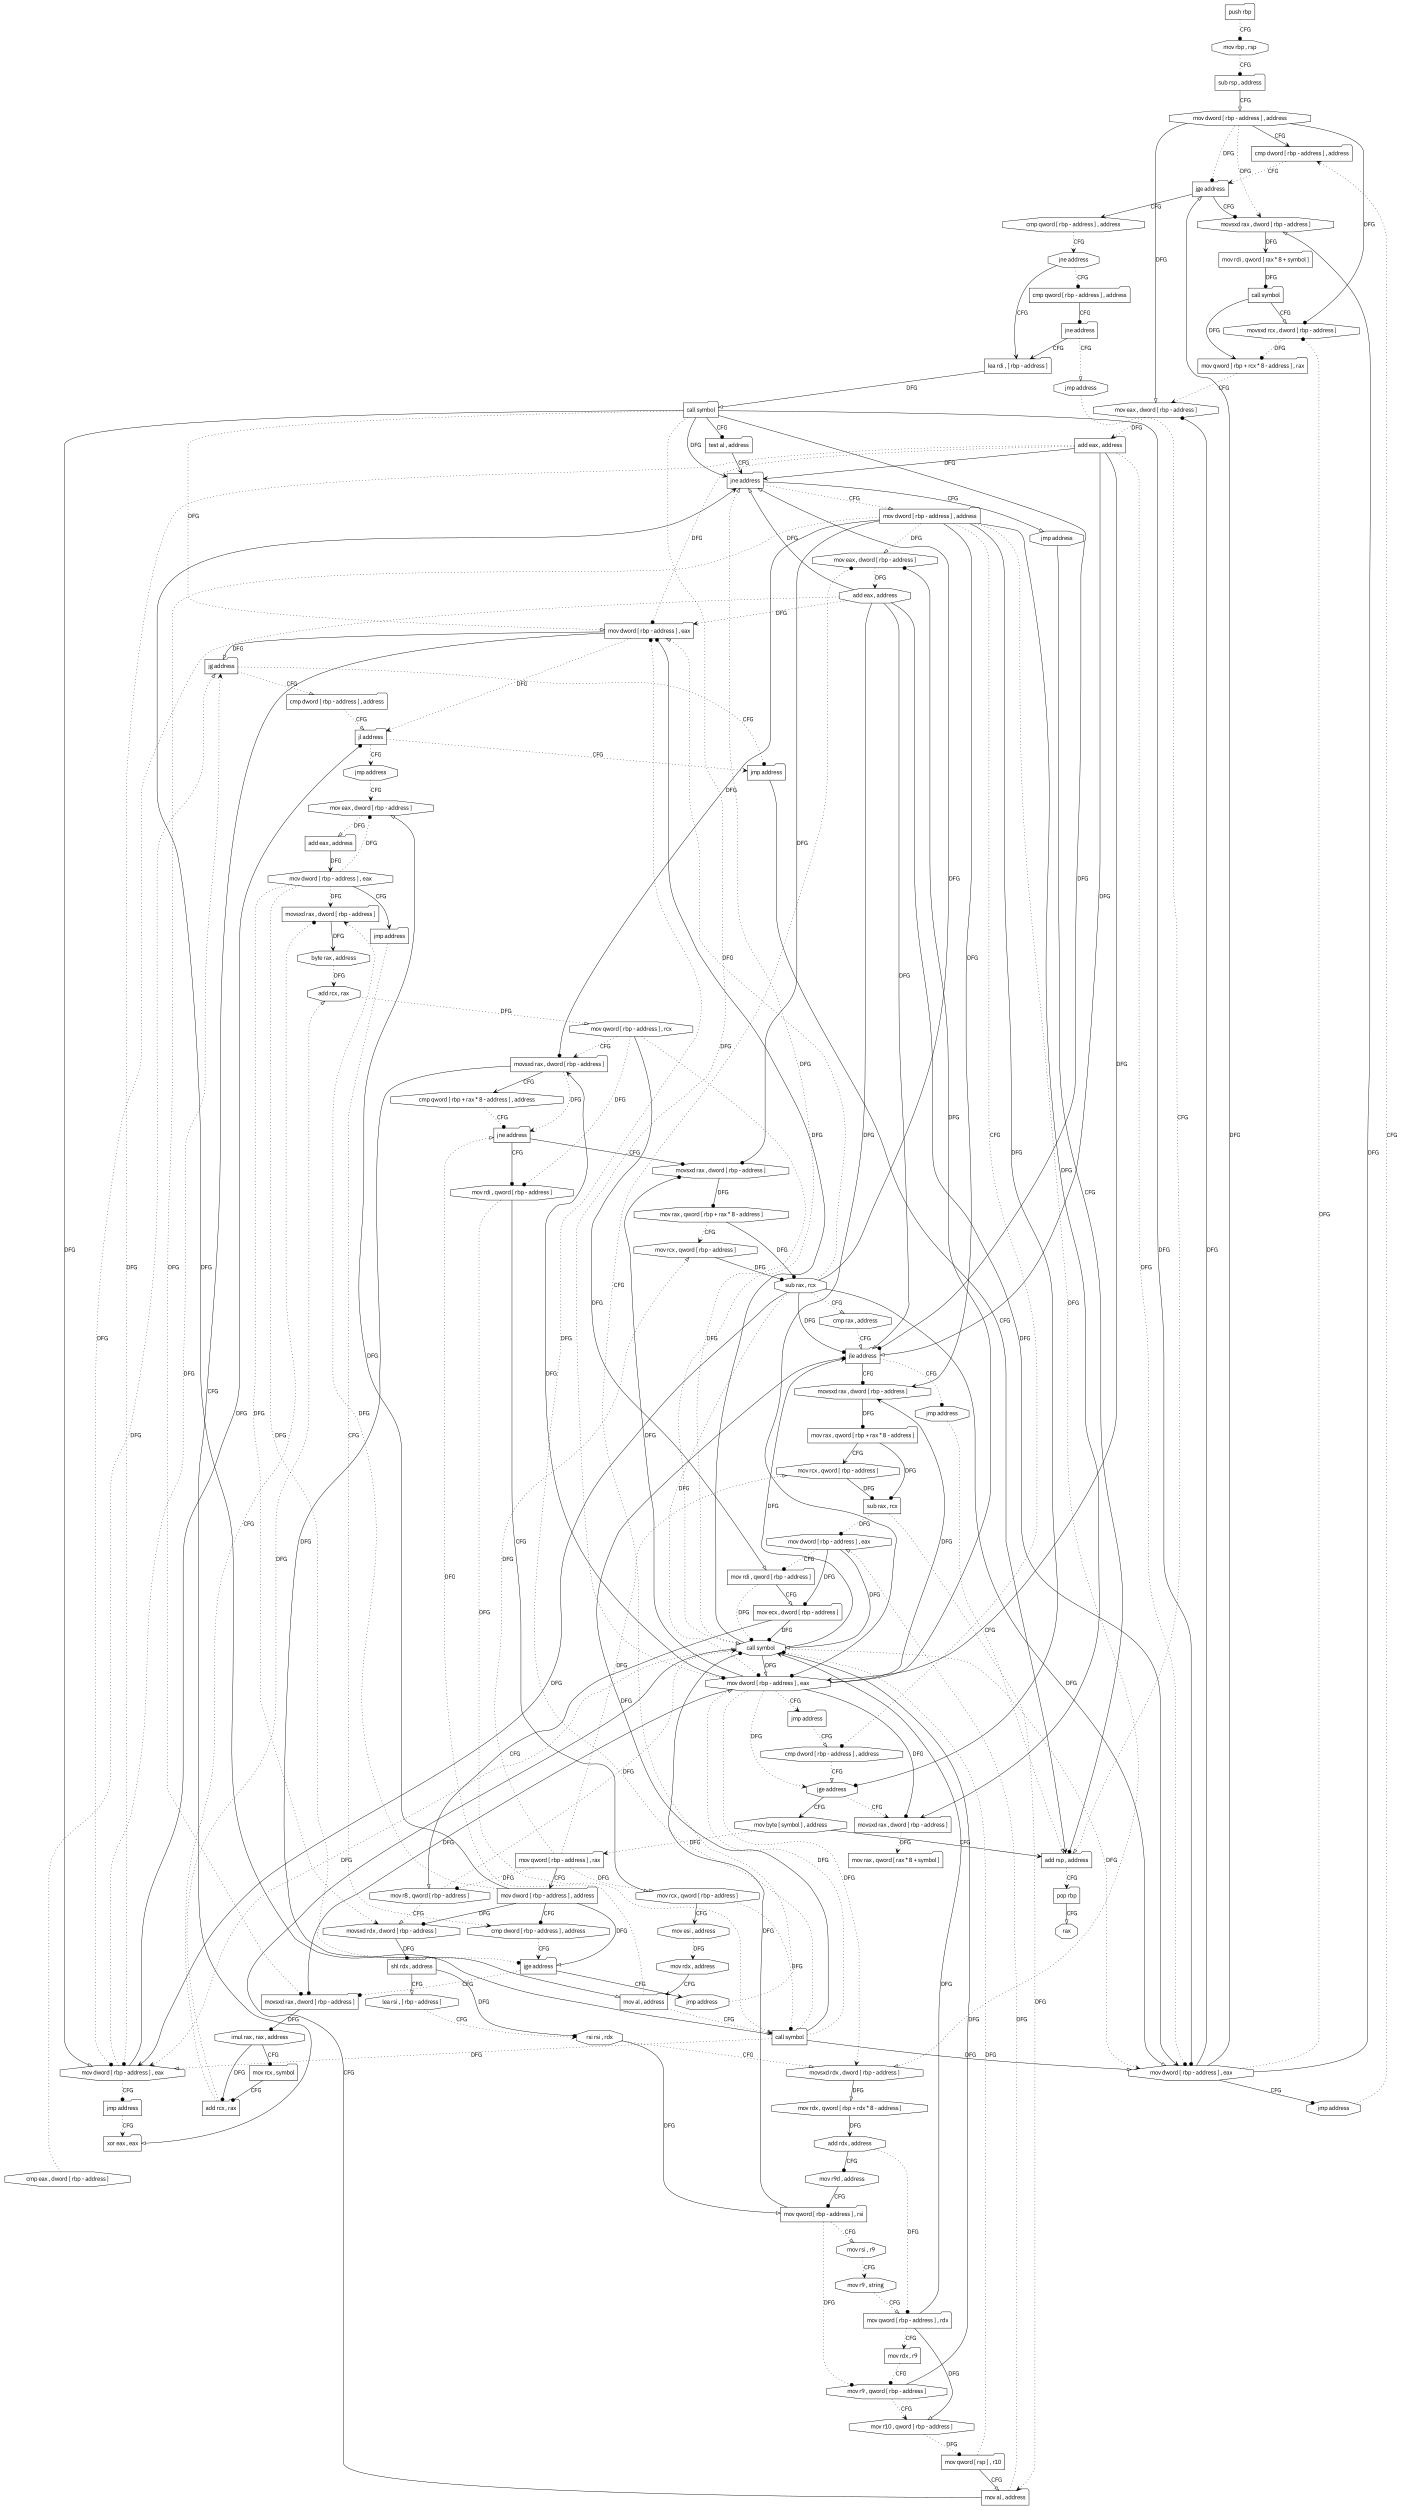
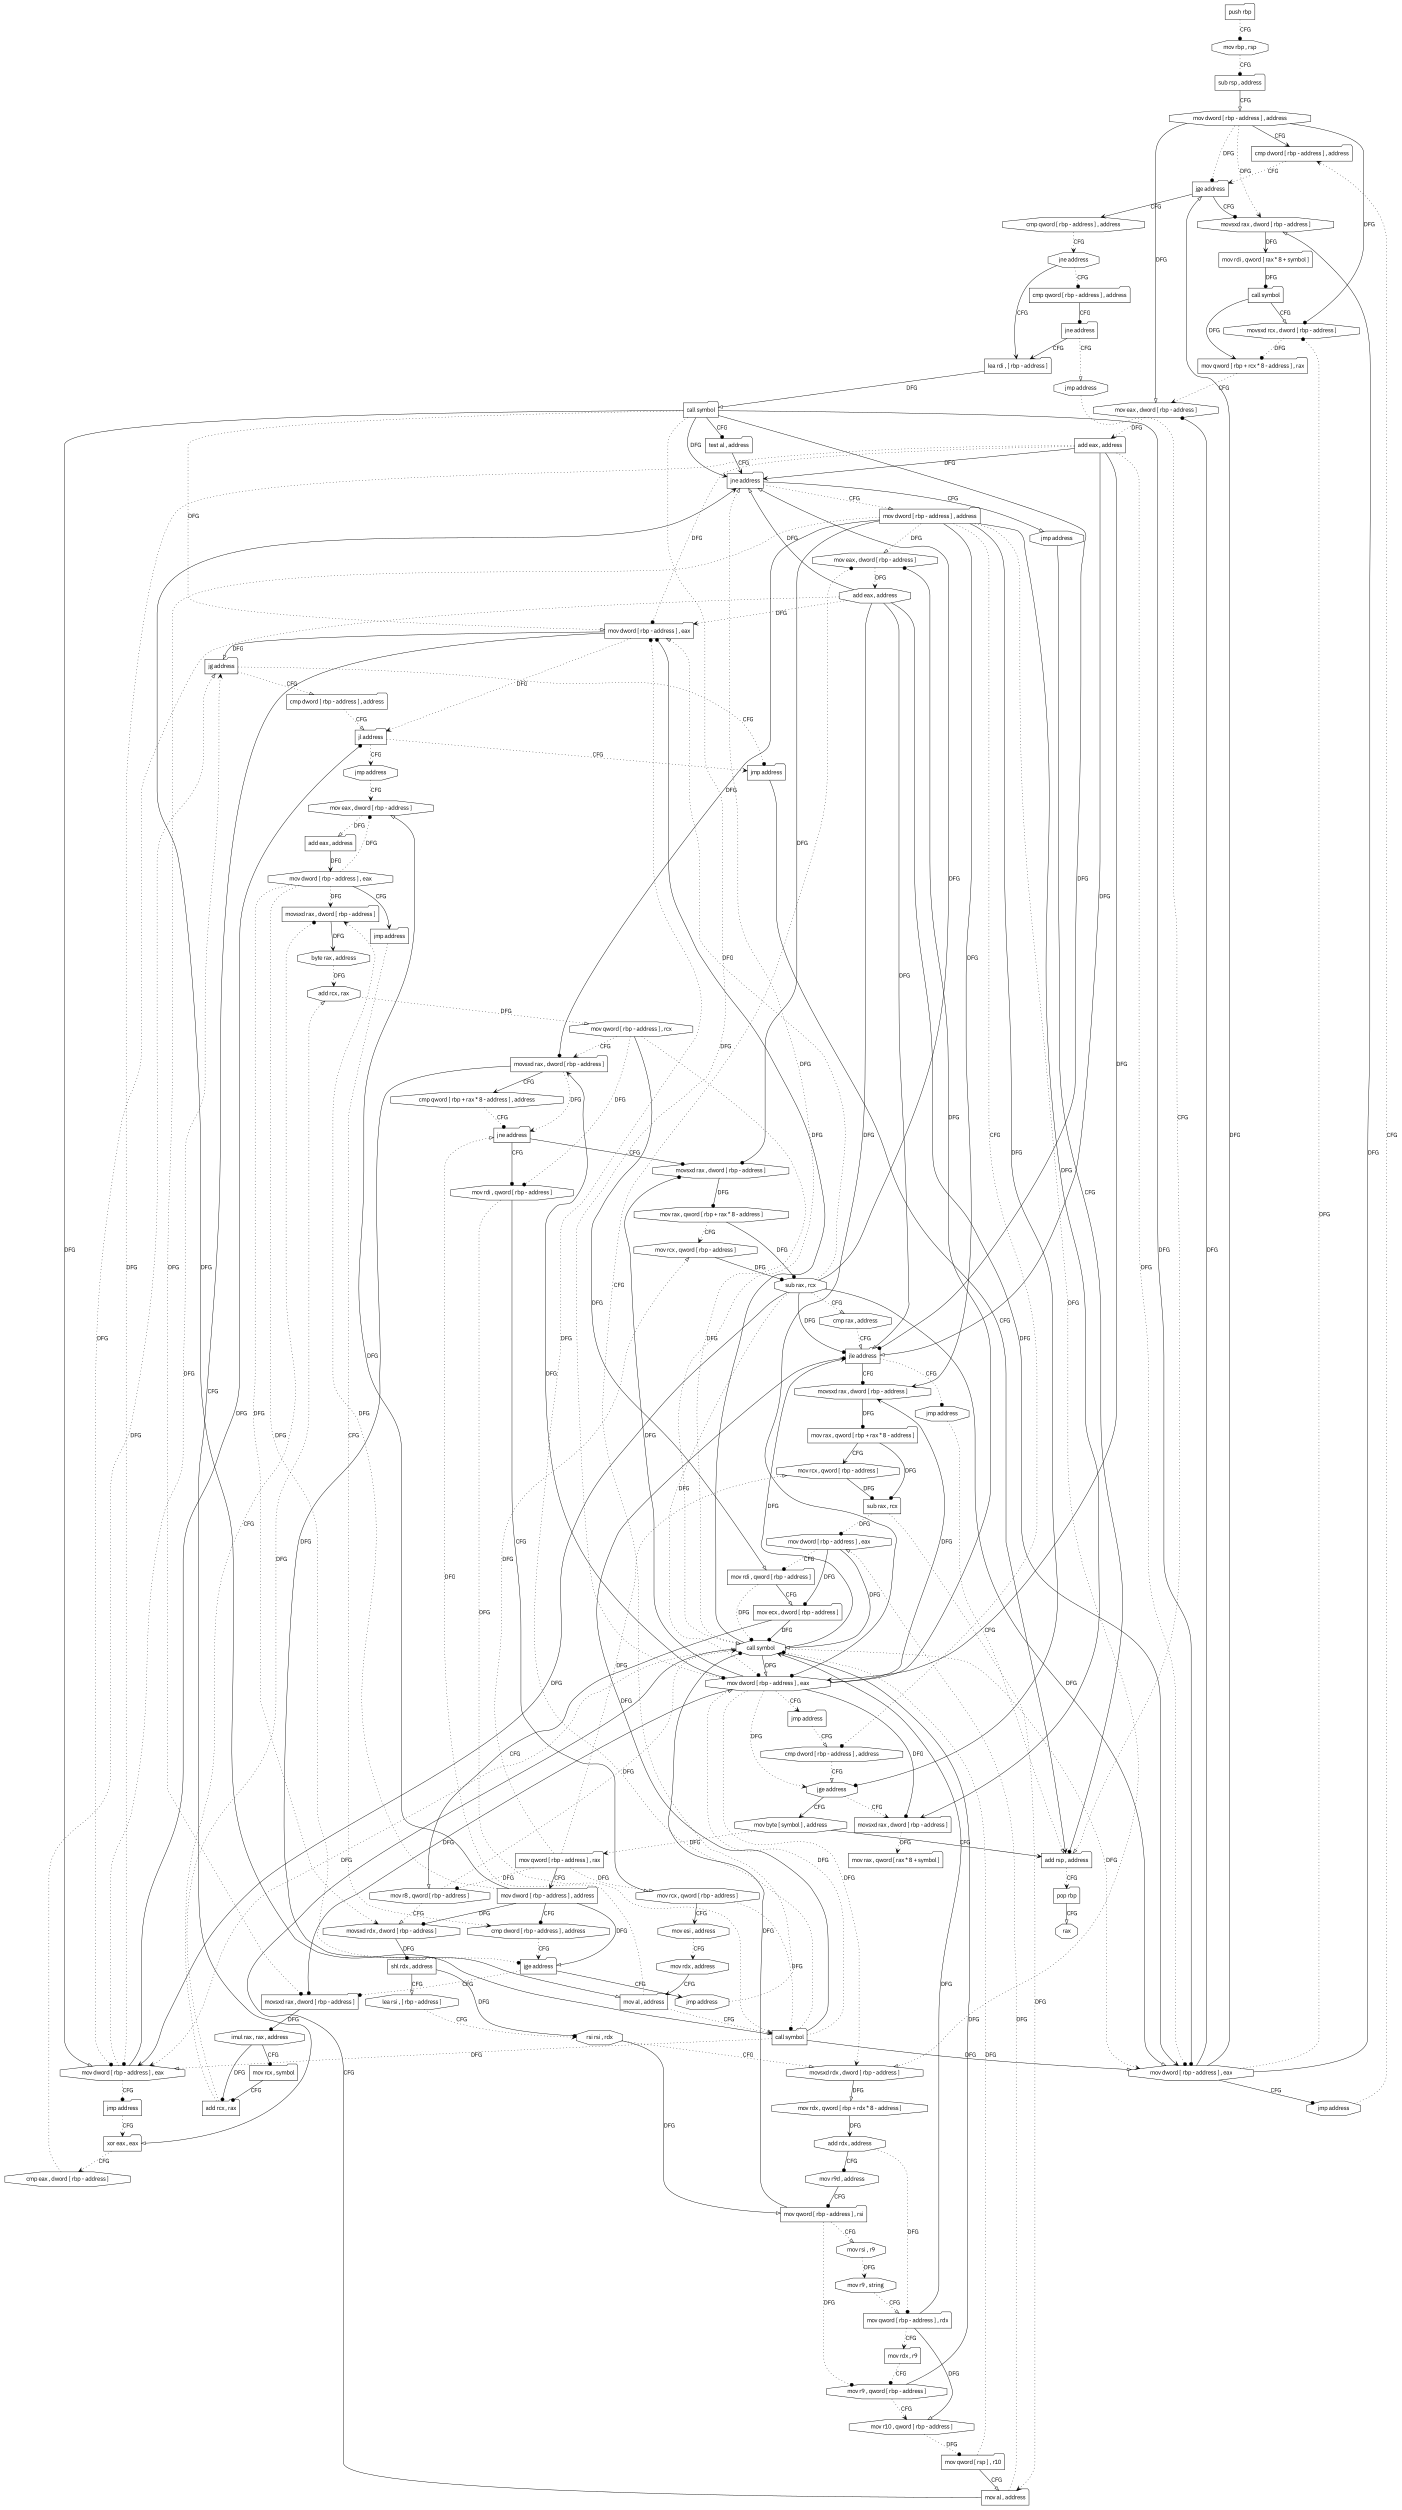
(699, 1949) -> (699, 1949)
none -> (97, 2160)
(869, 2268) -> (869, 2268)
